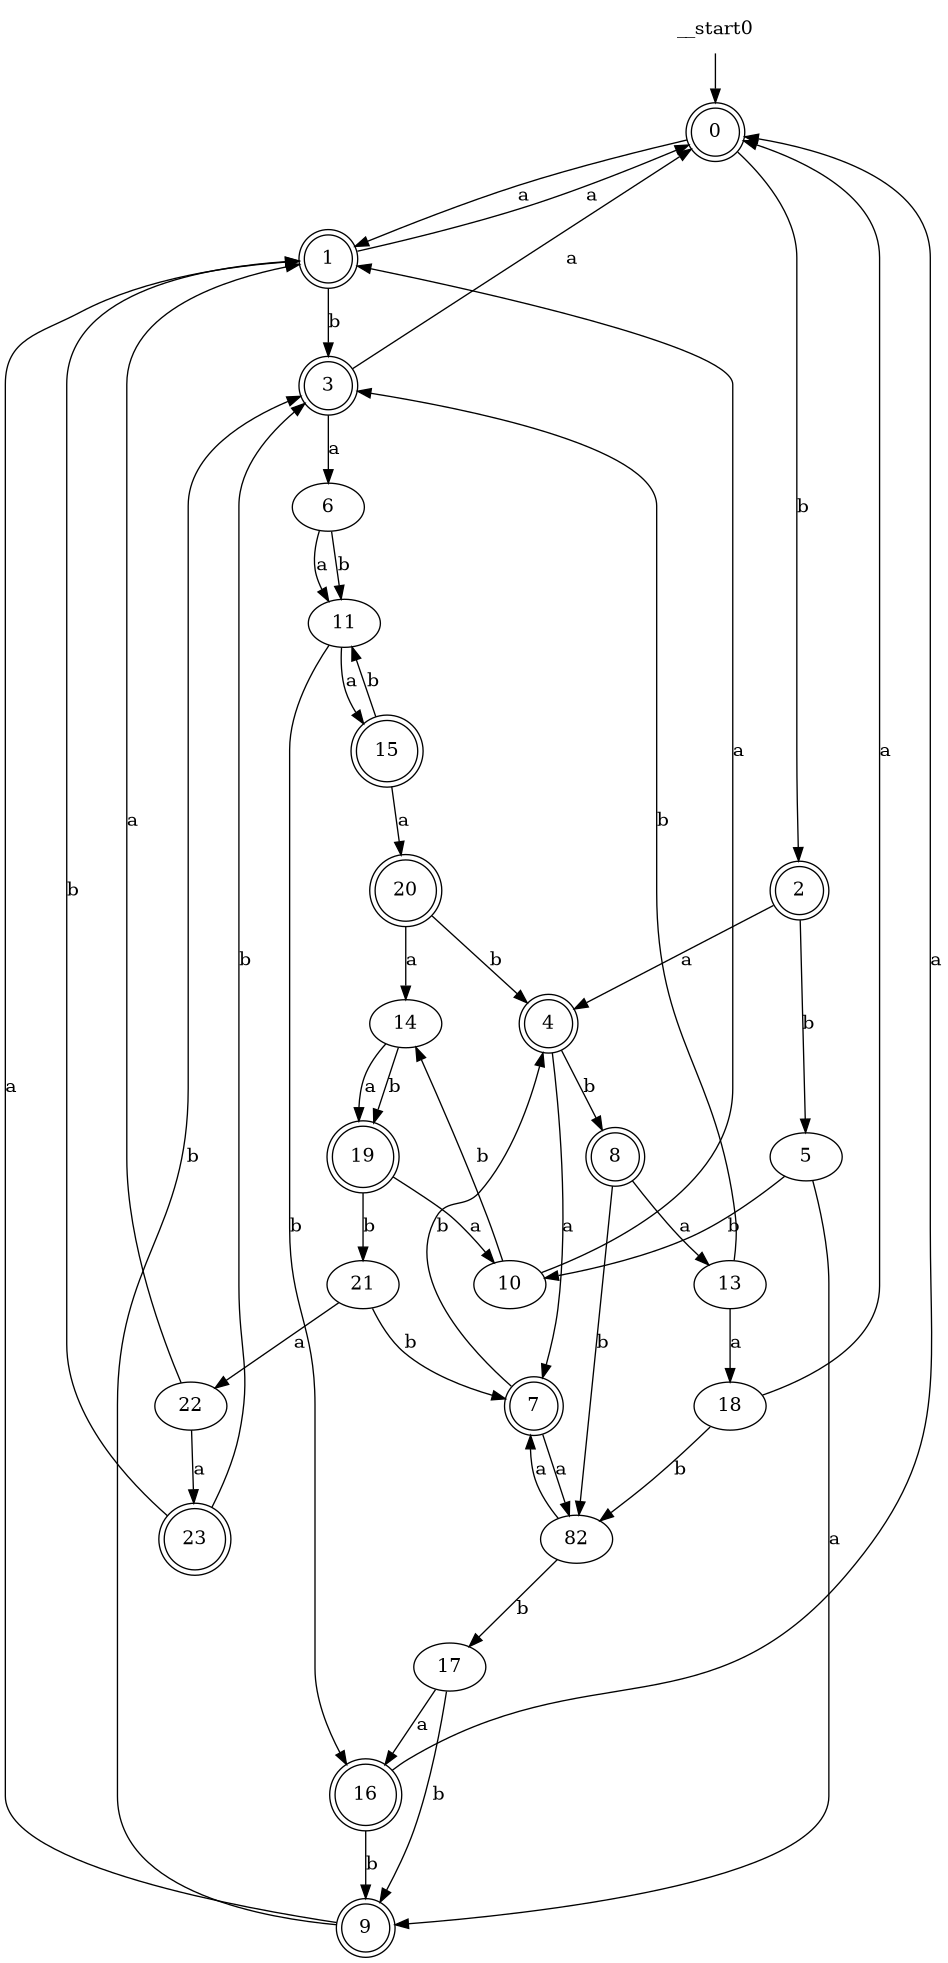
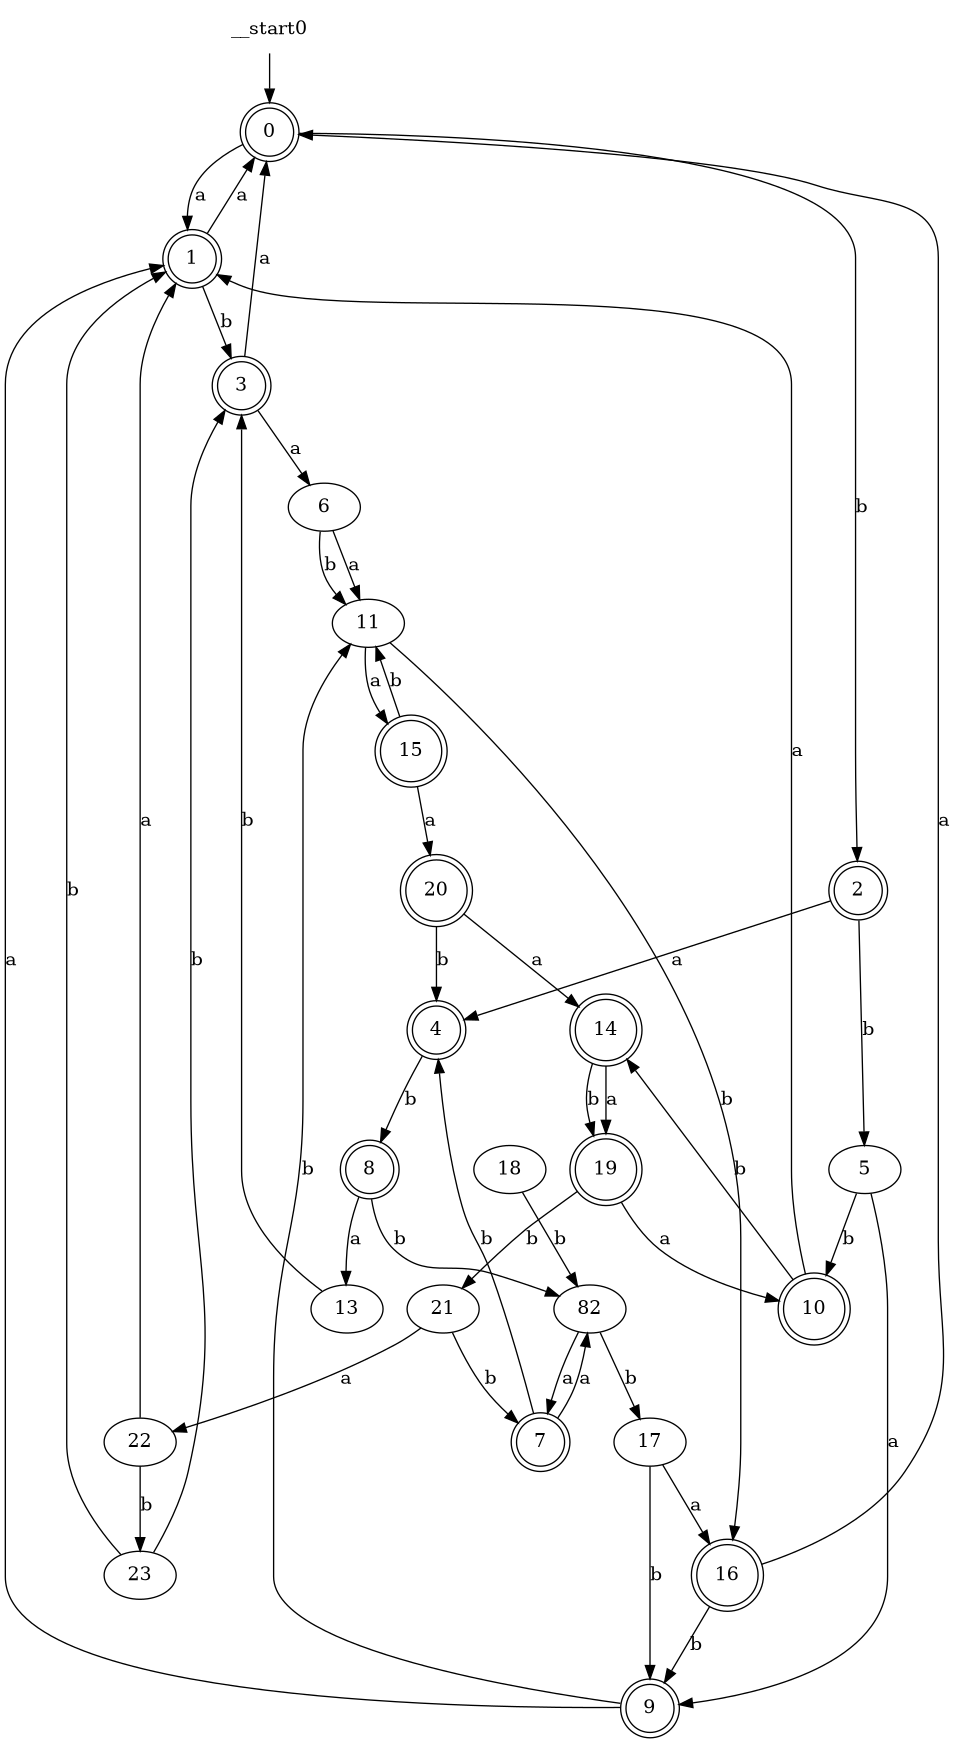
(880, 768) -> none
(406, 1024) -> (606, 1030)
(563, 1209) -> none
(165, 1215) -> (278, 1302)
(510, 1285) -> (814, 1309)
(730, 1339) -> none
(200, 1470) -> (147, 1506)
(195, 1539) -> (140, 1575)
